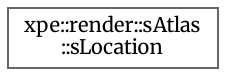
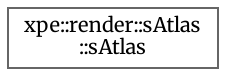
(113, 38) -> (113, 38)
